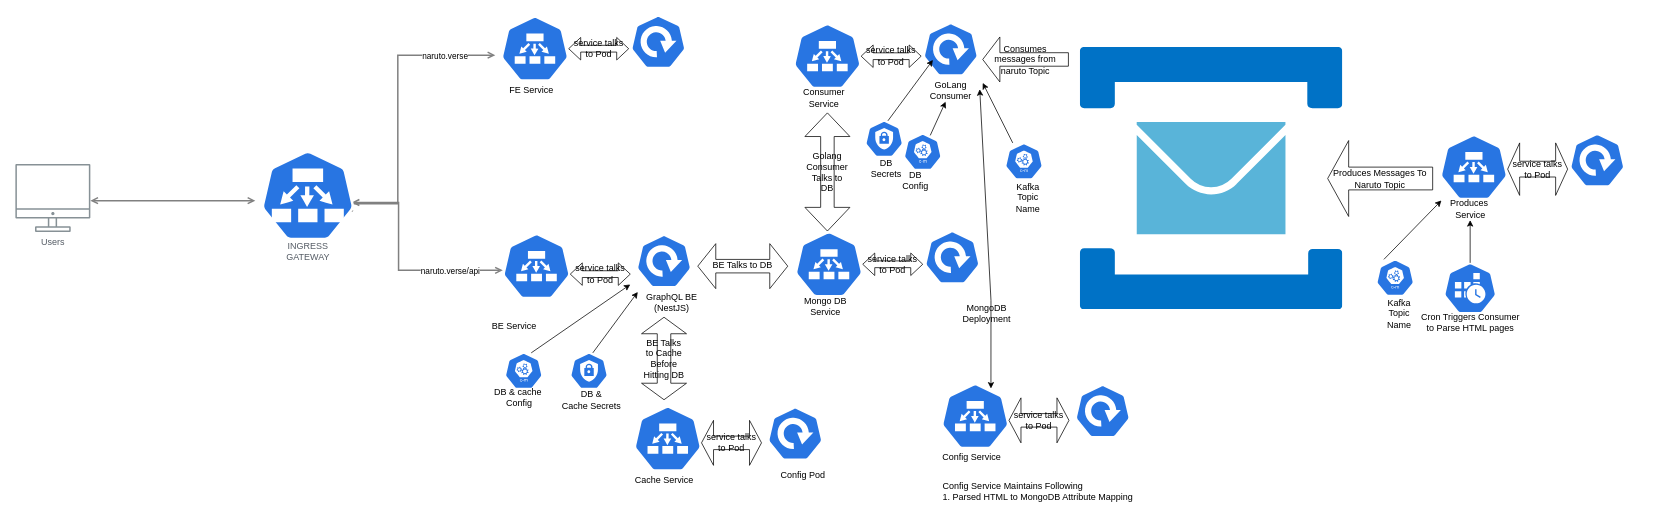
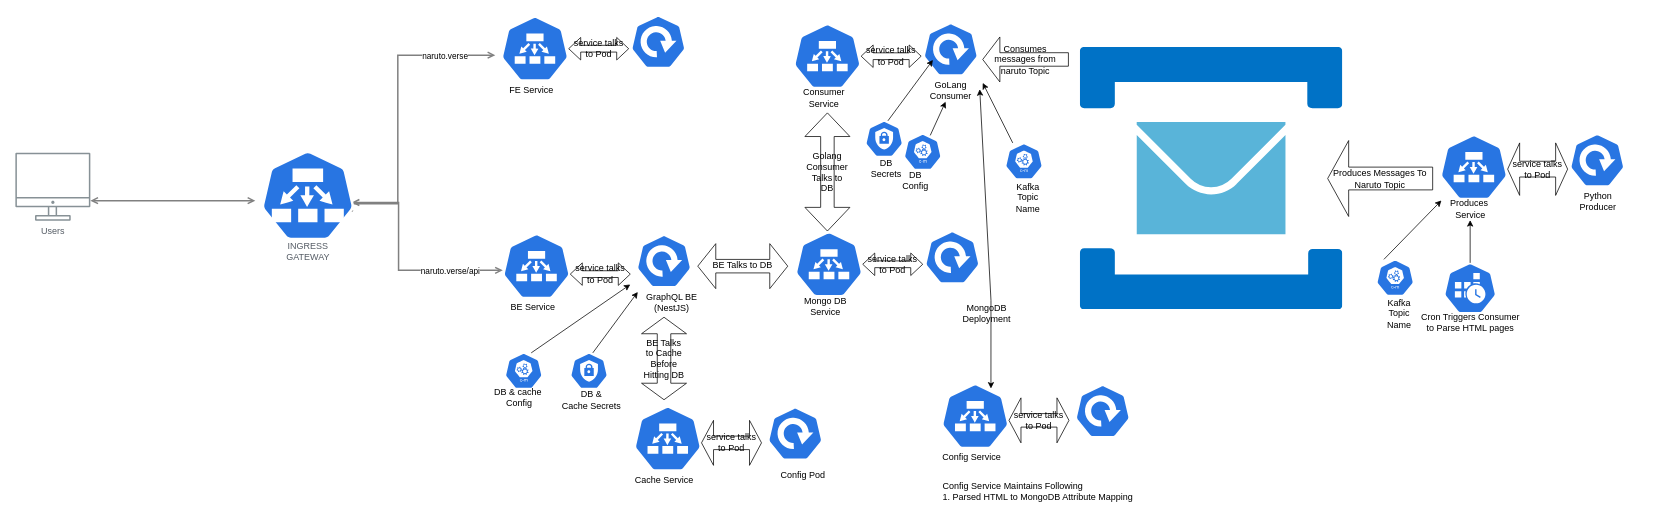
(53, 198) -> (53, 187)
none -> (1598, 201)
(514, 327) -> (533, 308)
